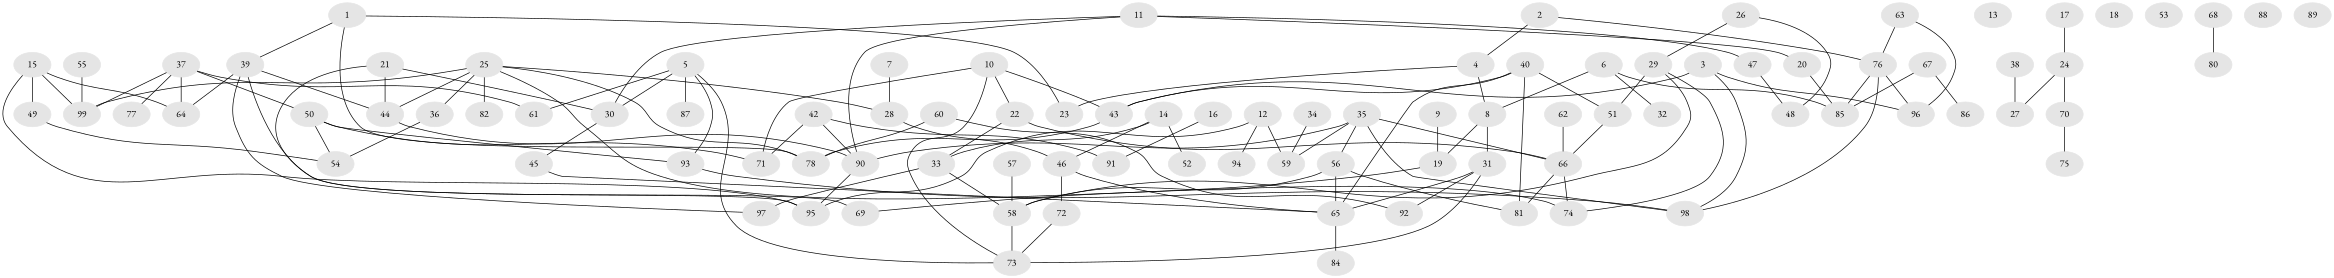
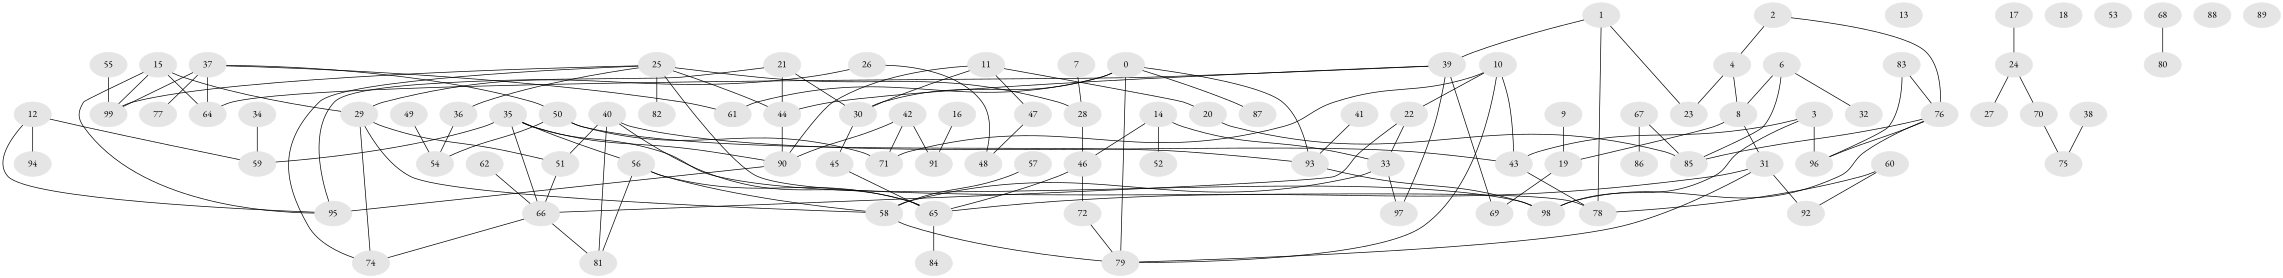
(1900, 15) -> (1902, 65)
(685, 65) -> (1126, 65)
(32, 90) -> (247, 95)
(2015, 90) -> (2076, 139)
none -> (1359, 114)
(1012, 263) -> (1120, 263)
